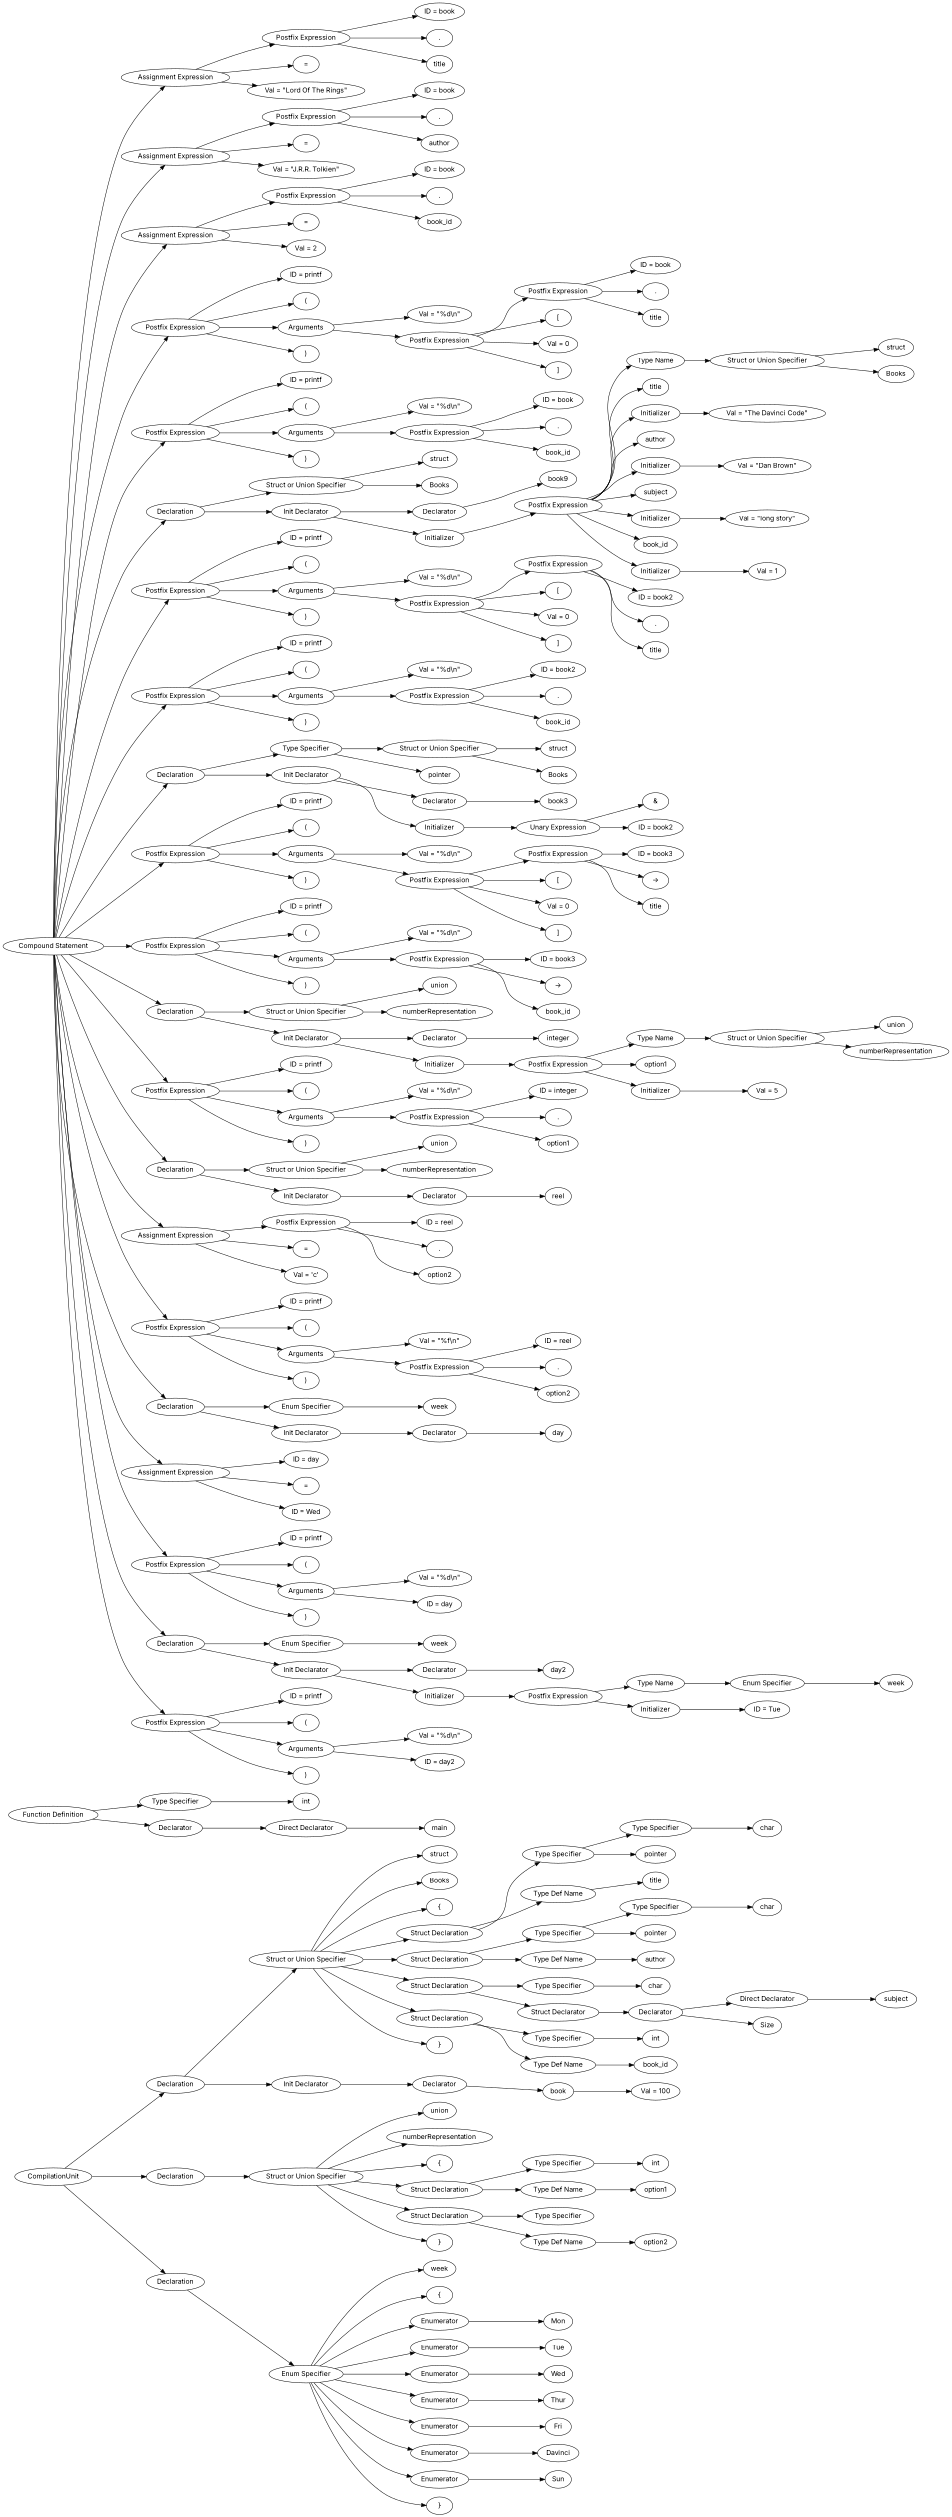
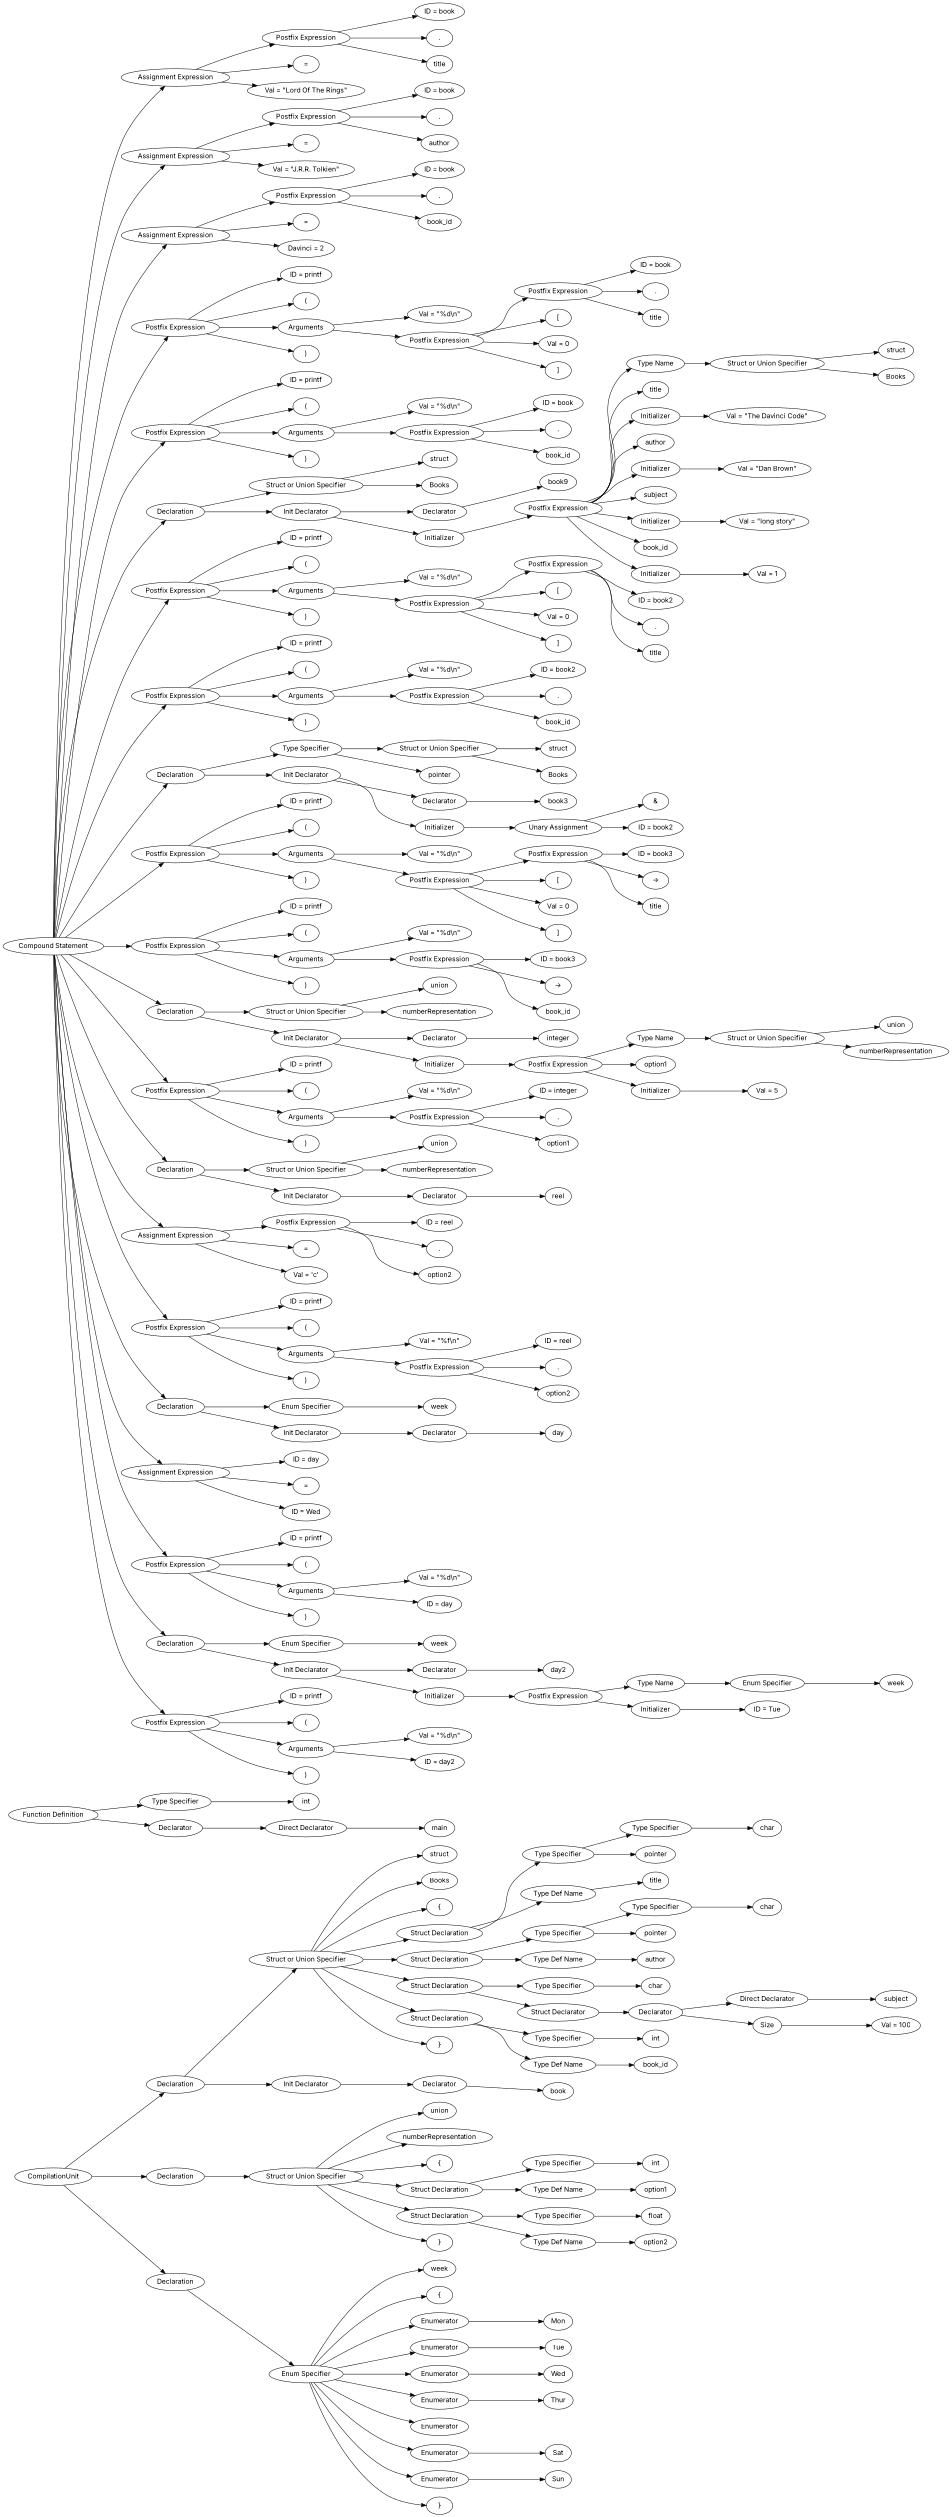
(306, 249) -> (306, 249)
(558, 828) -> (558, 828)
(600, 2091) -> (824, 2026)
none -> (656, 2216)
(558, 2427) -> none
(558, 2453) -> (558, 2453)
